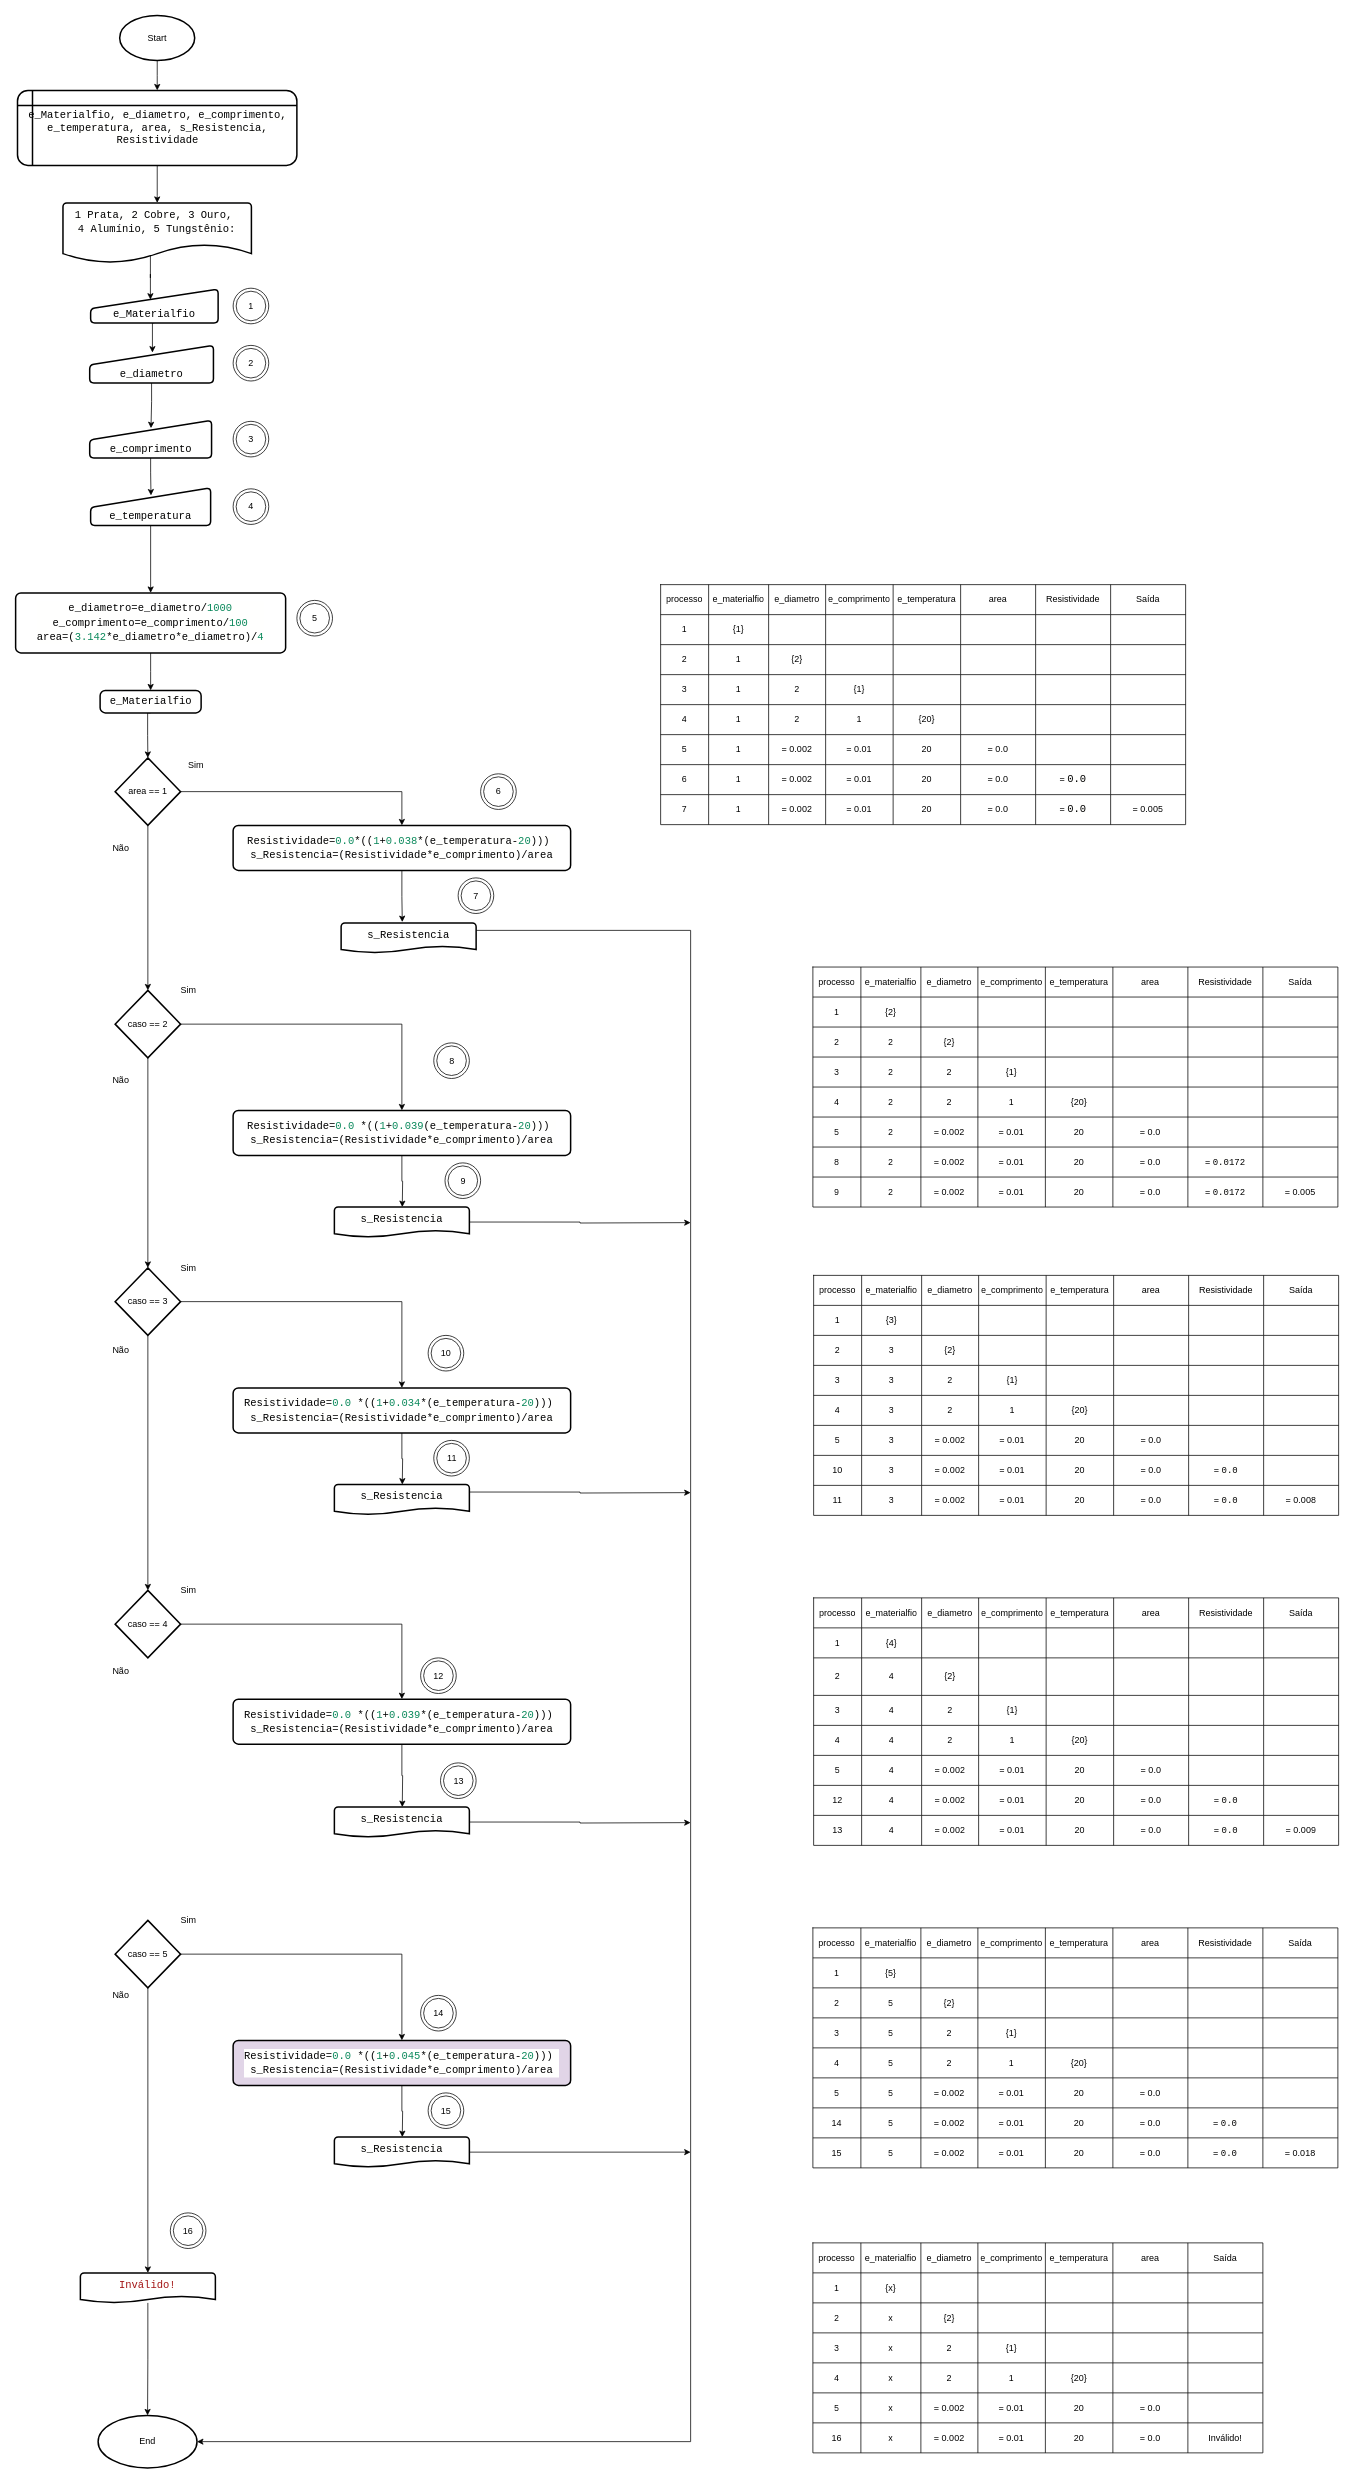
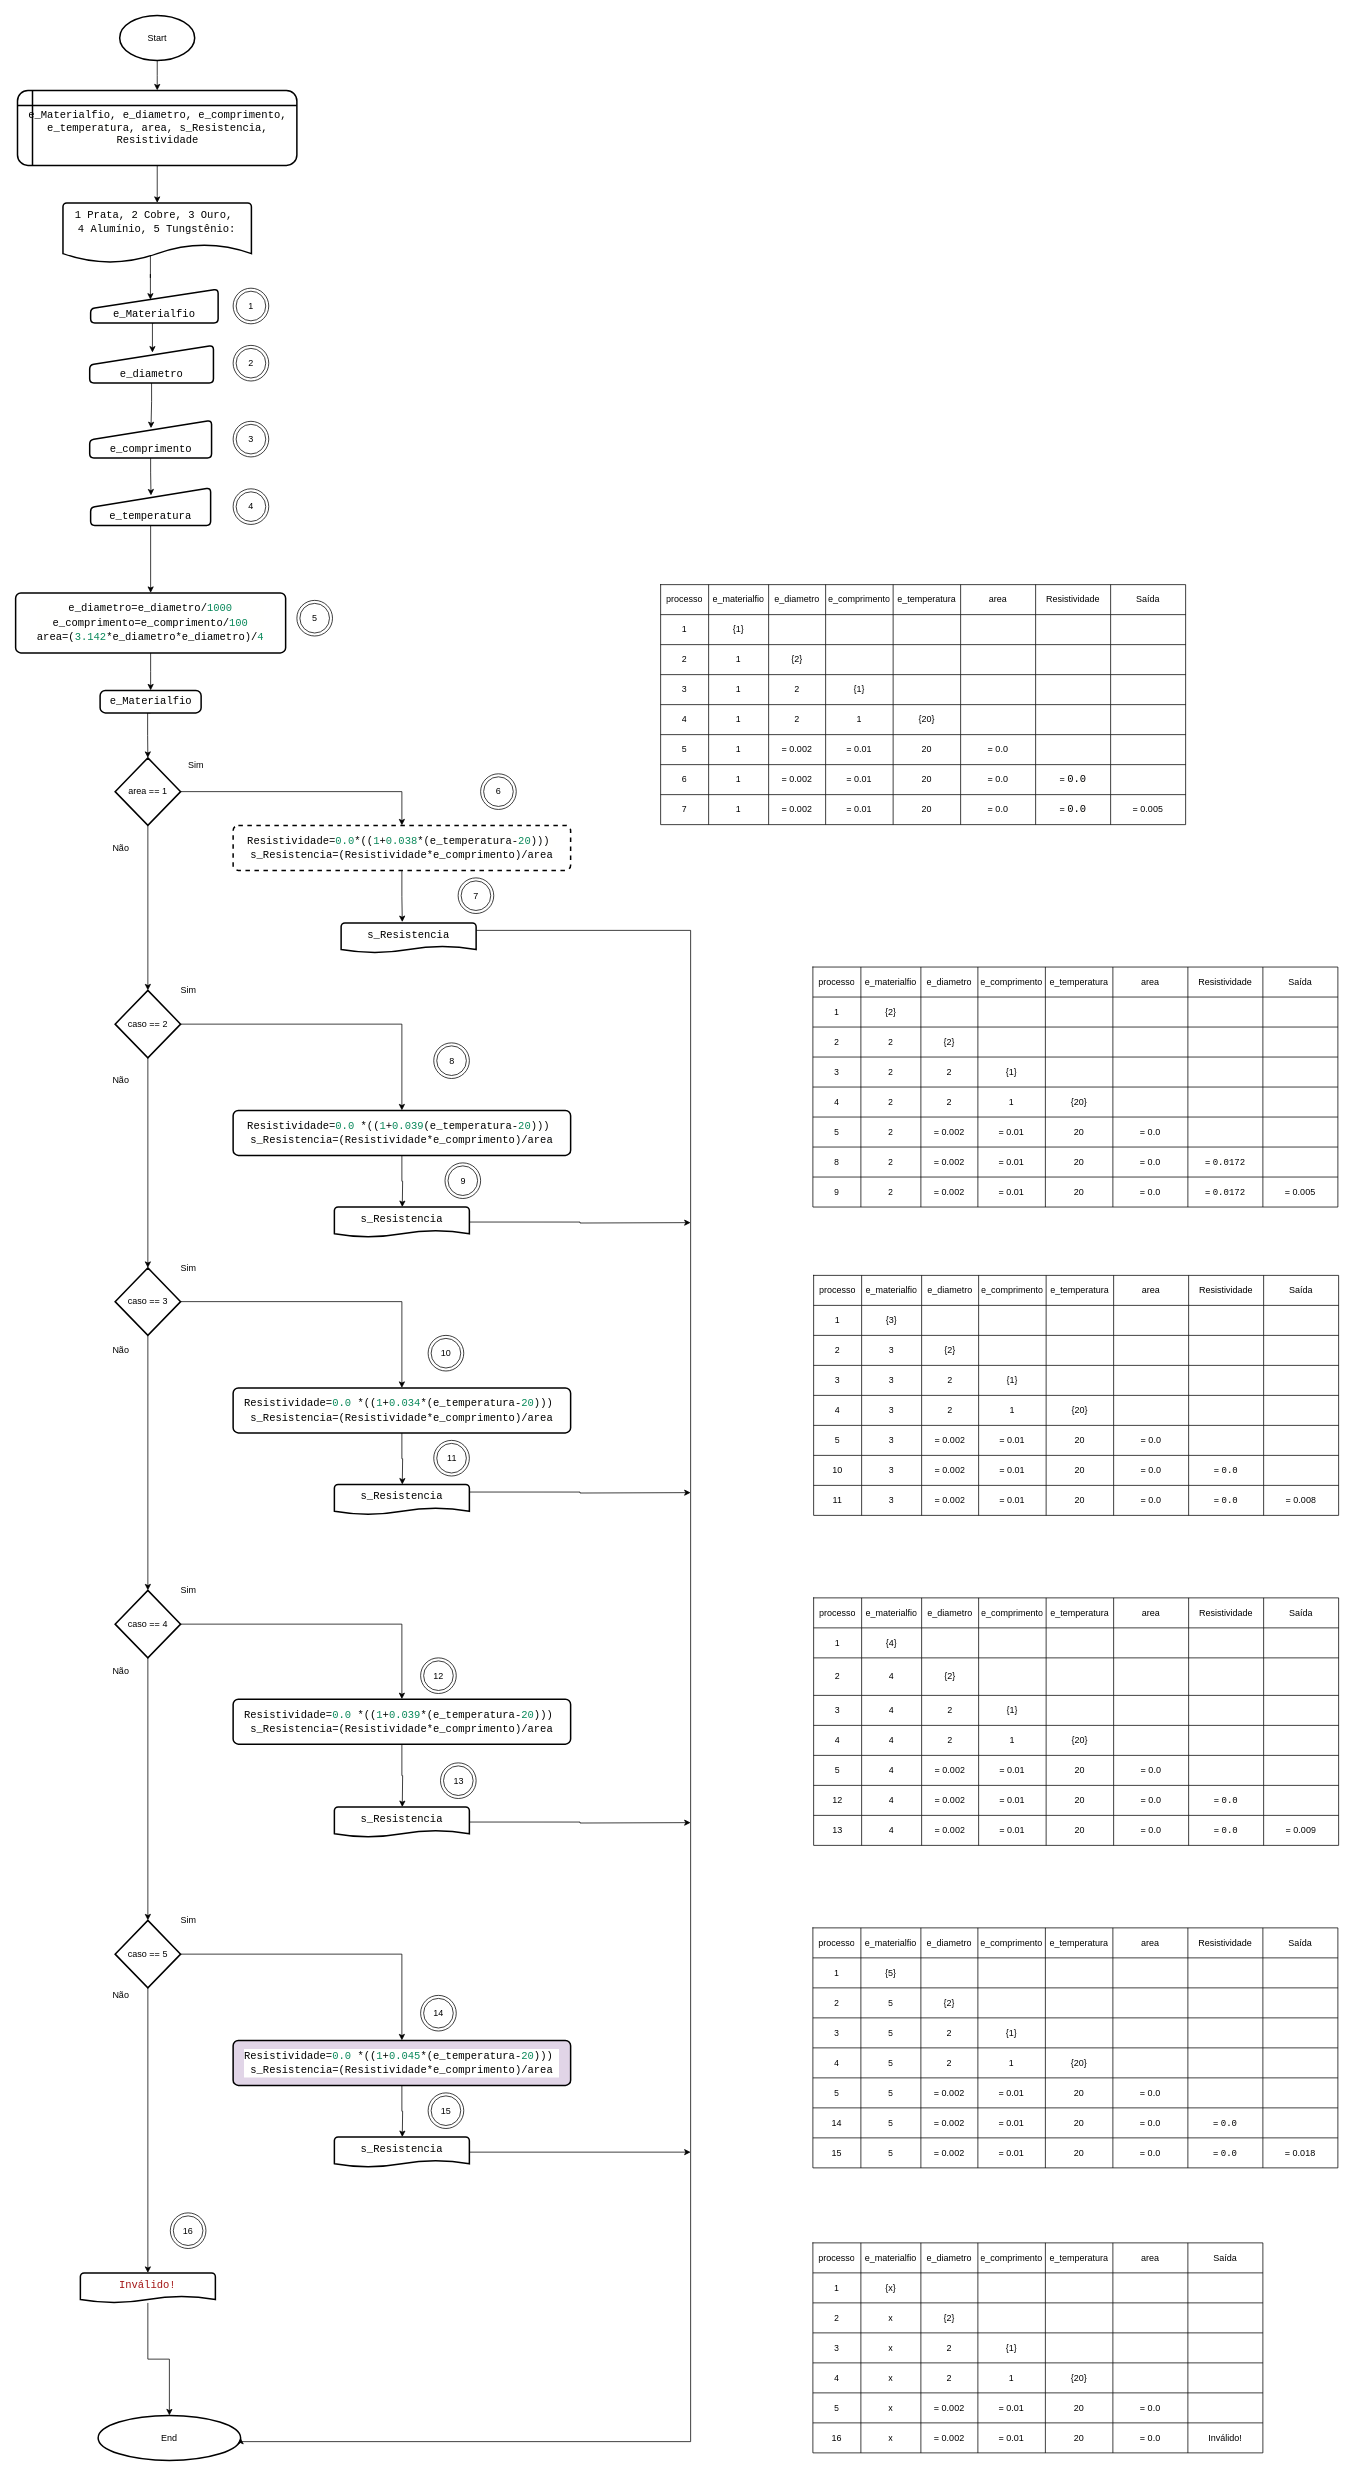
(402, 848) -> (402, 848)
none -> (148, 1914)
(147, 2442) -> (169, 2438)
